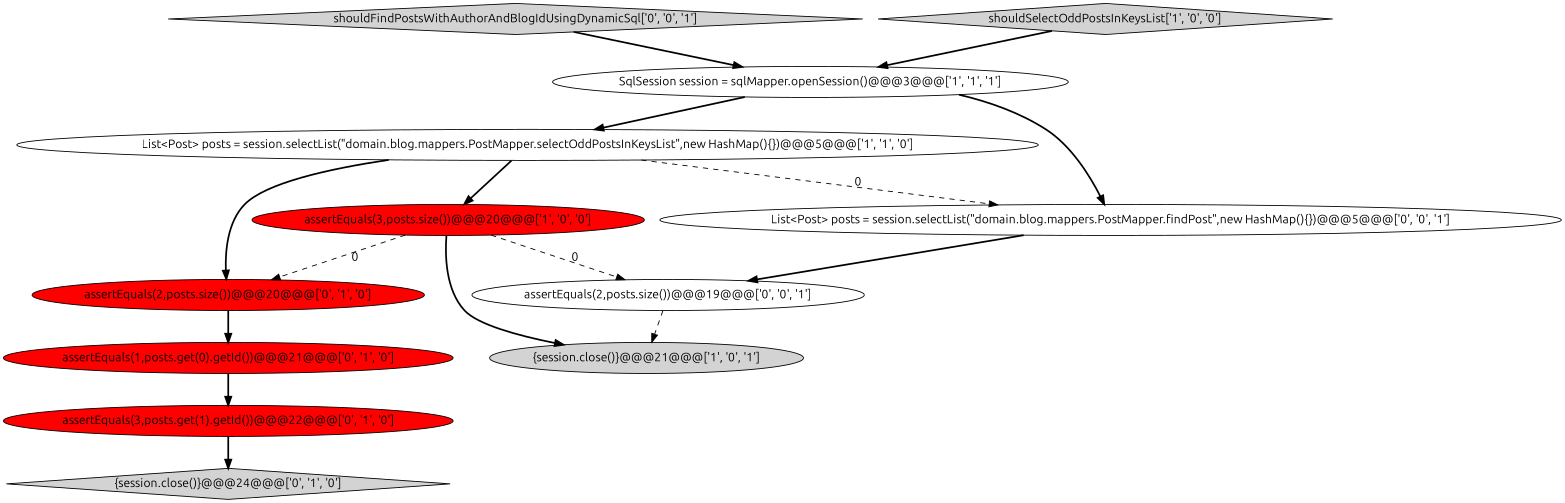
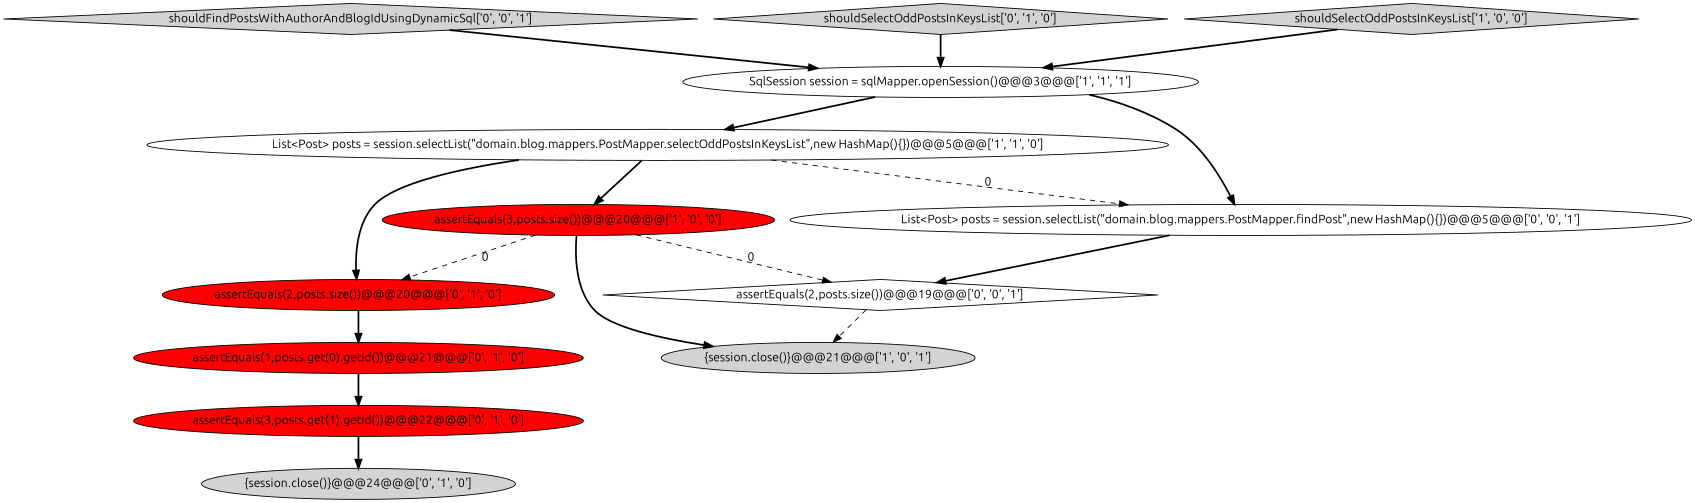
none -> (941, 19)
(668, 295) -> (880, 295)
(228, 484) -> (358, 484)
